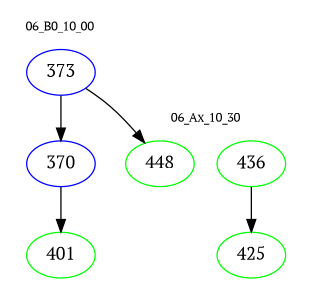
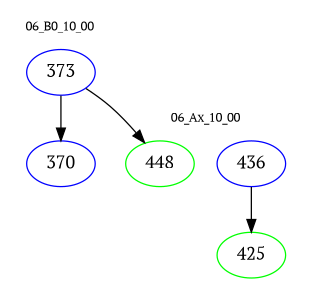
(206, 119) -> (206, 119)
(251, 164) -> (251, 164)
(61, 255) -> none
